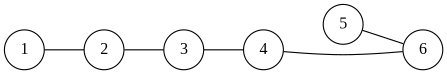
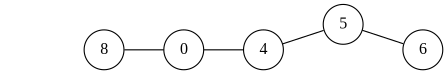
(24, 50) -> none
(104, 50) -> (104, 50)
(184, 50) -> (184, 50)
(343, 55) -> (303, 37)
